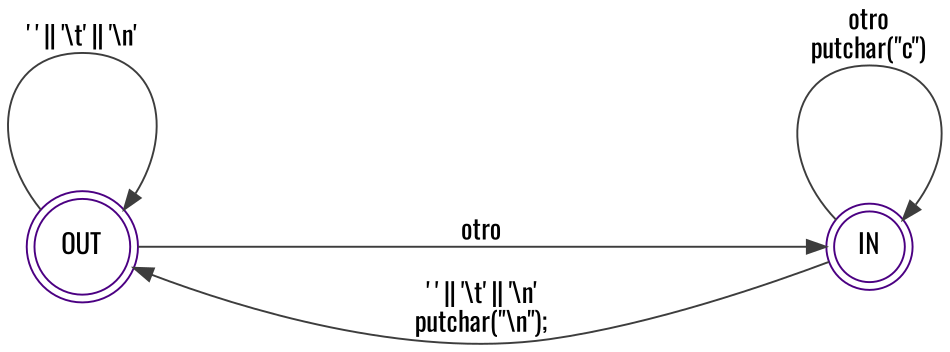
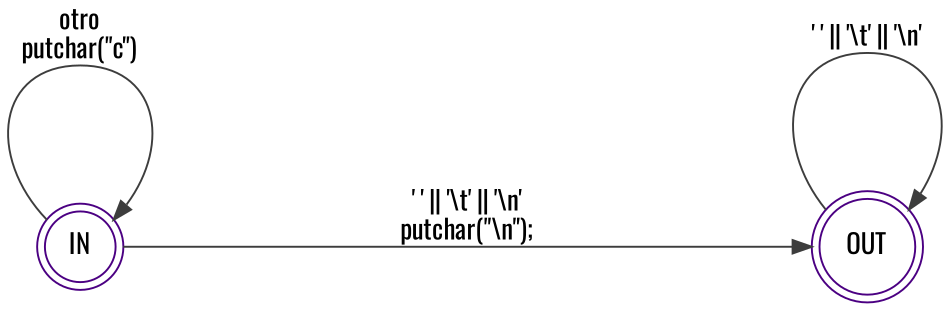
(472, 247) -> none
